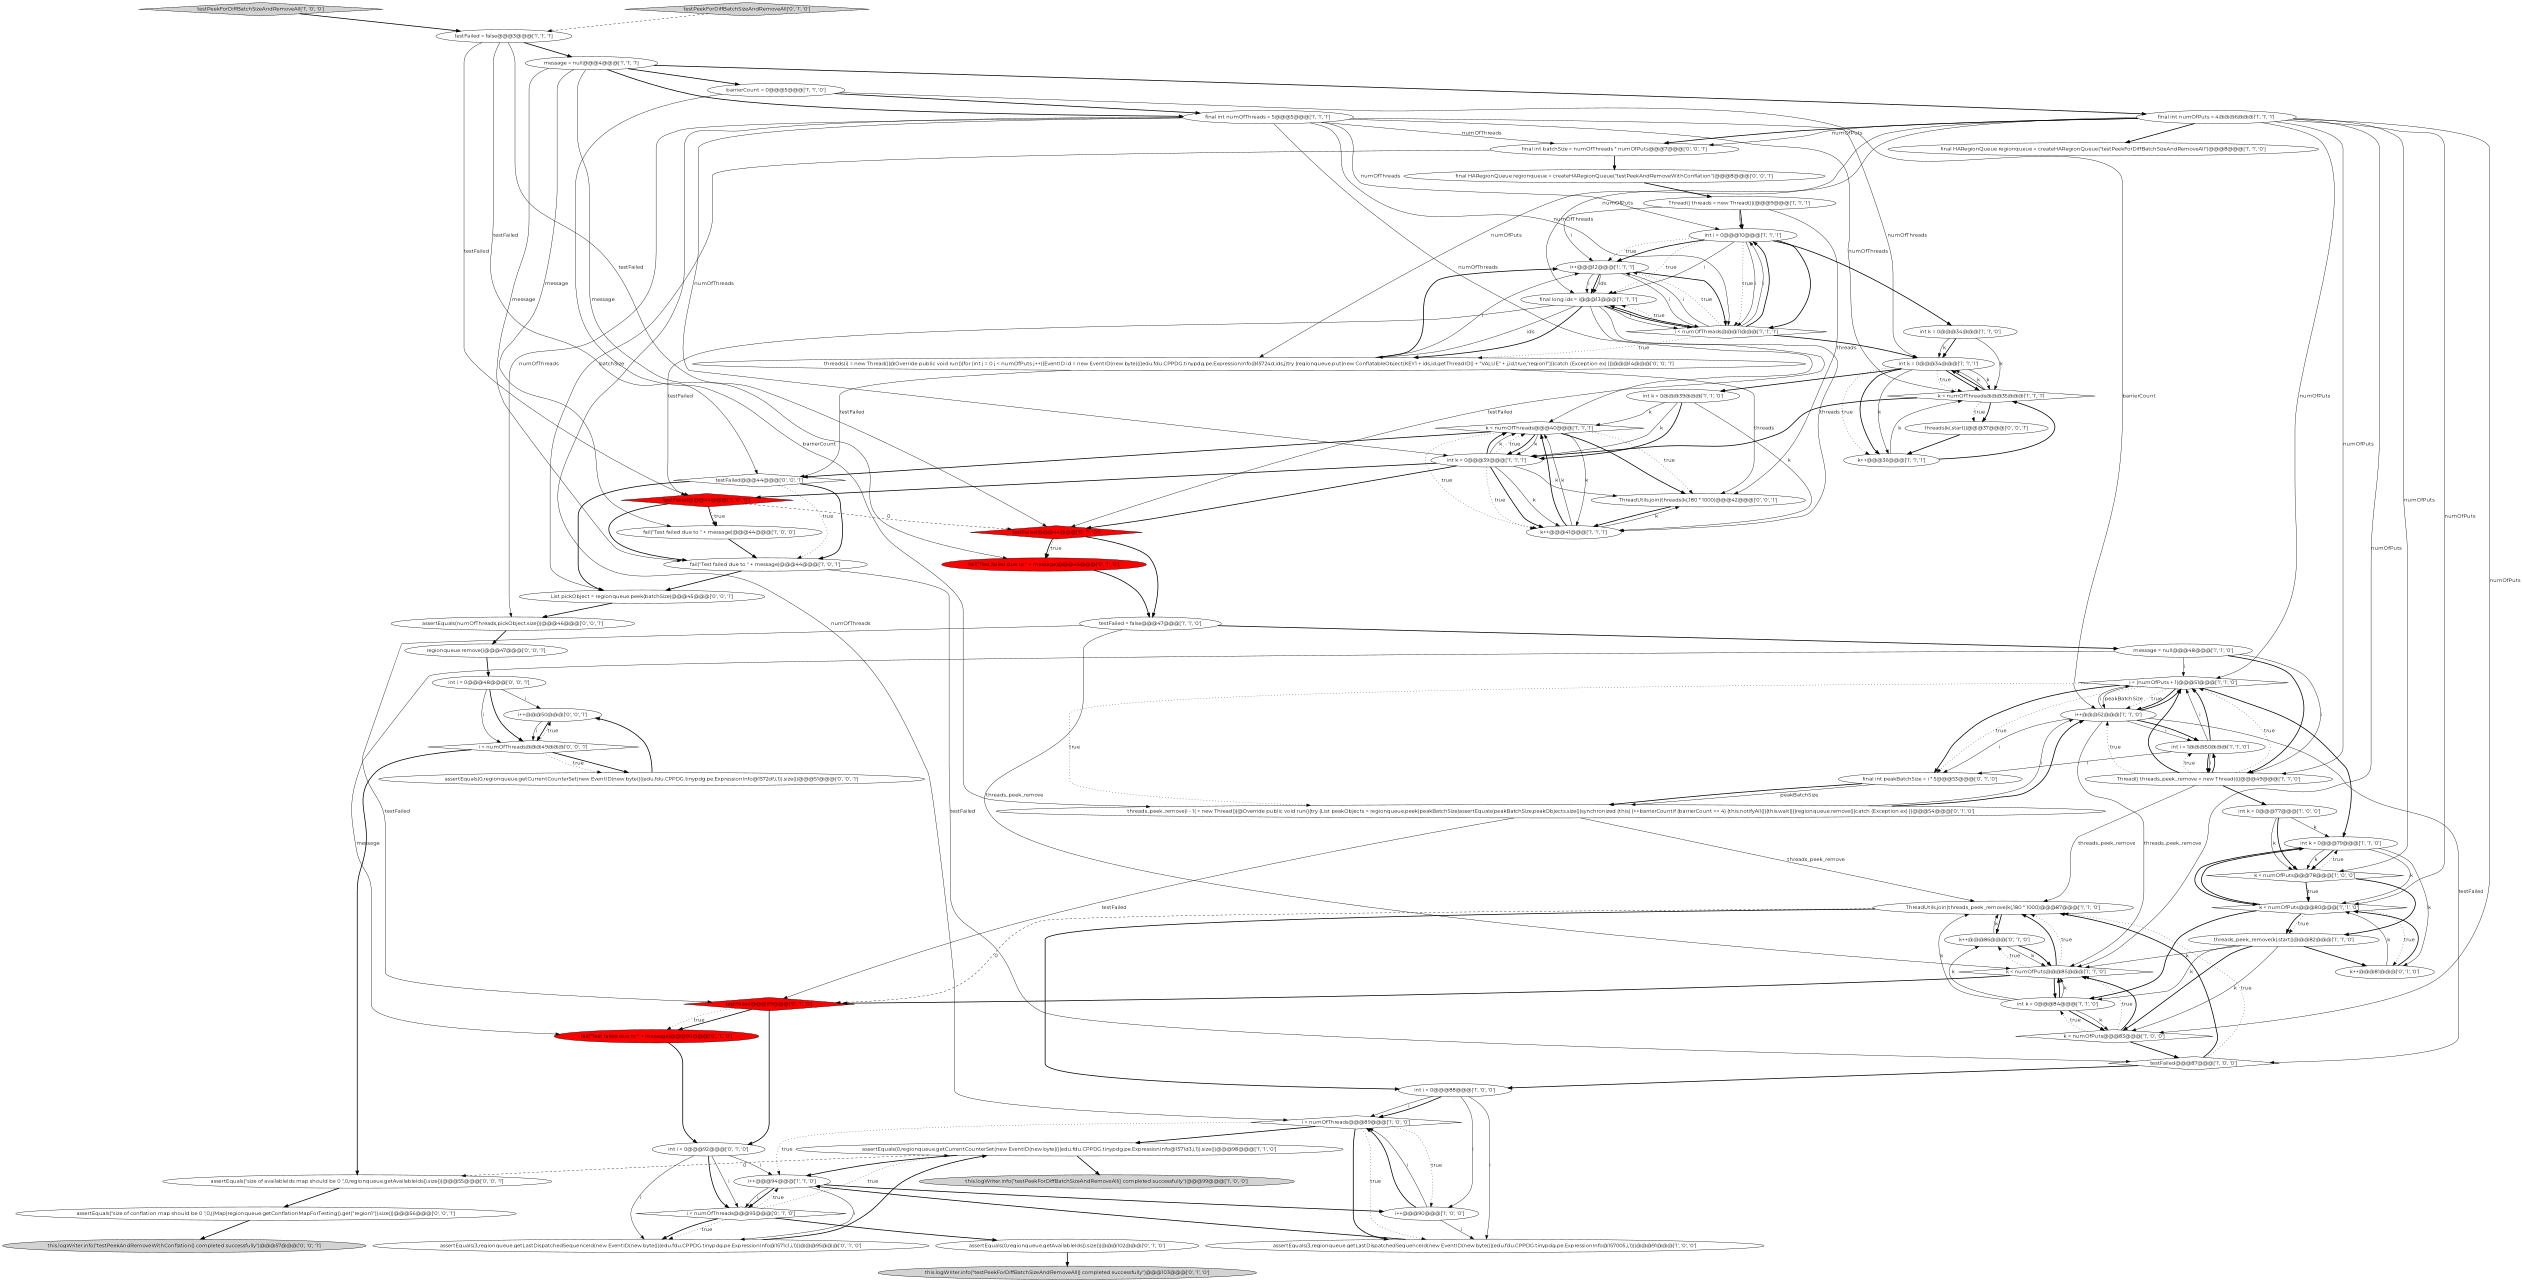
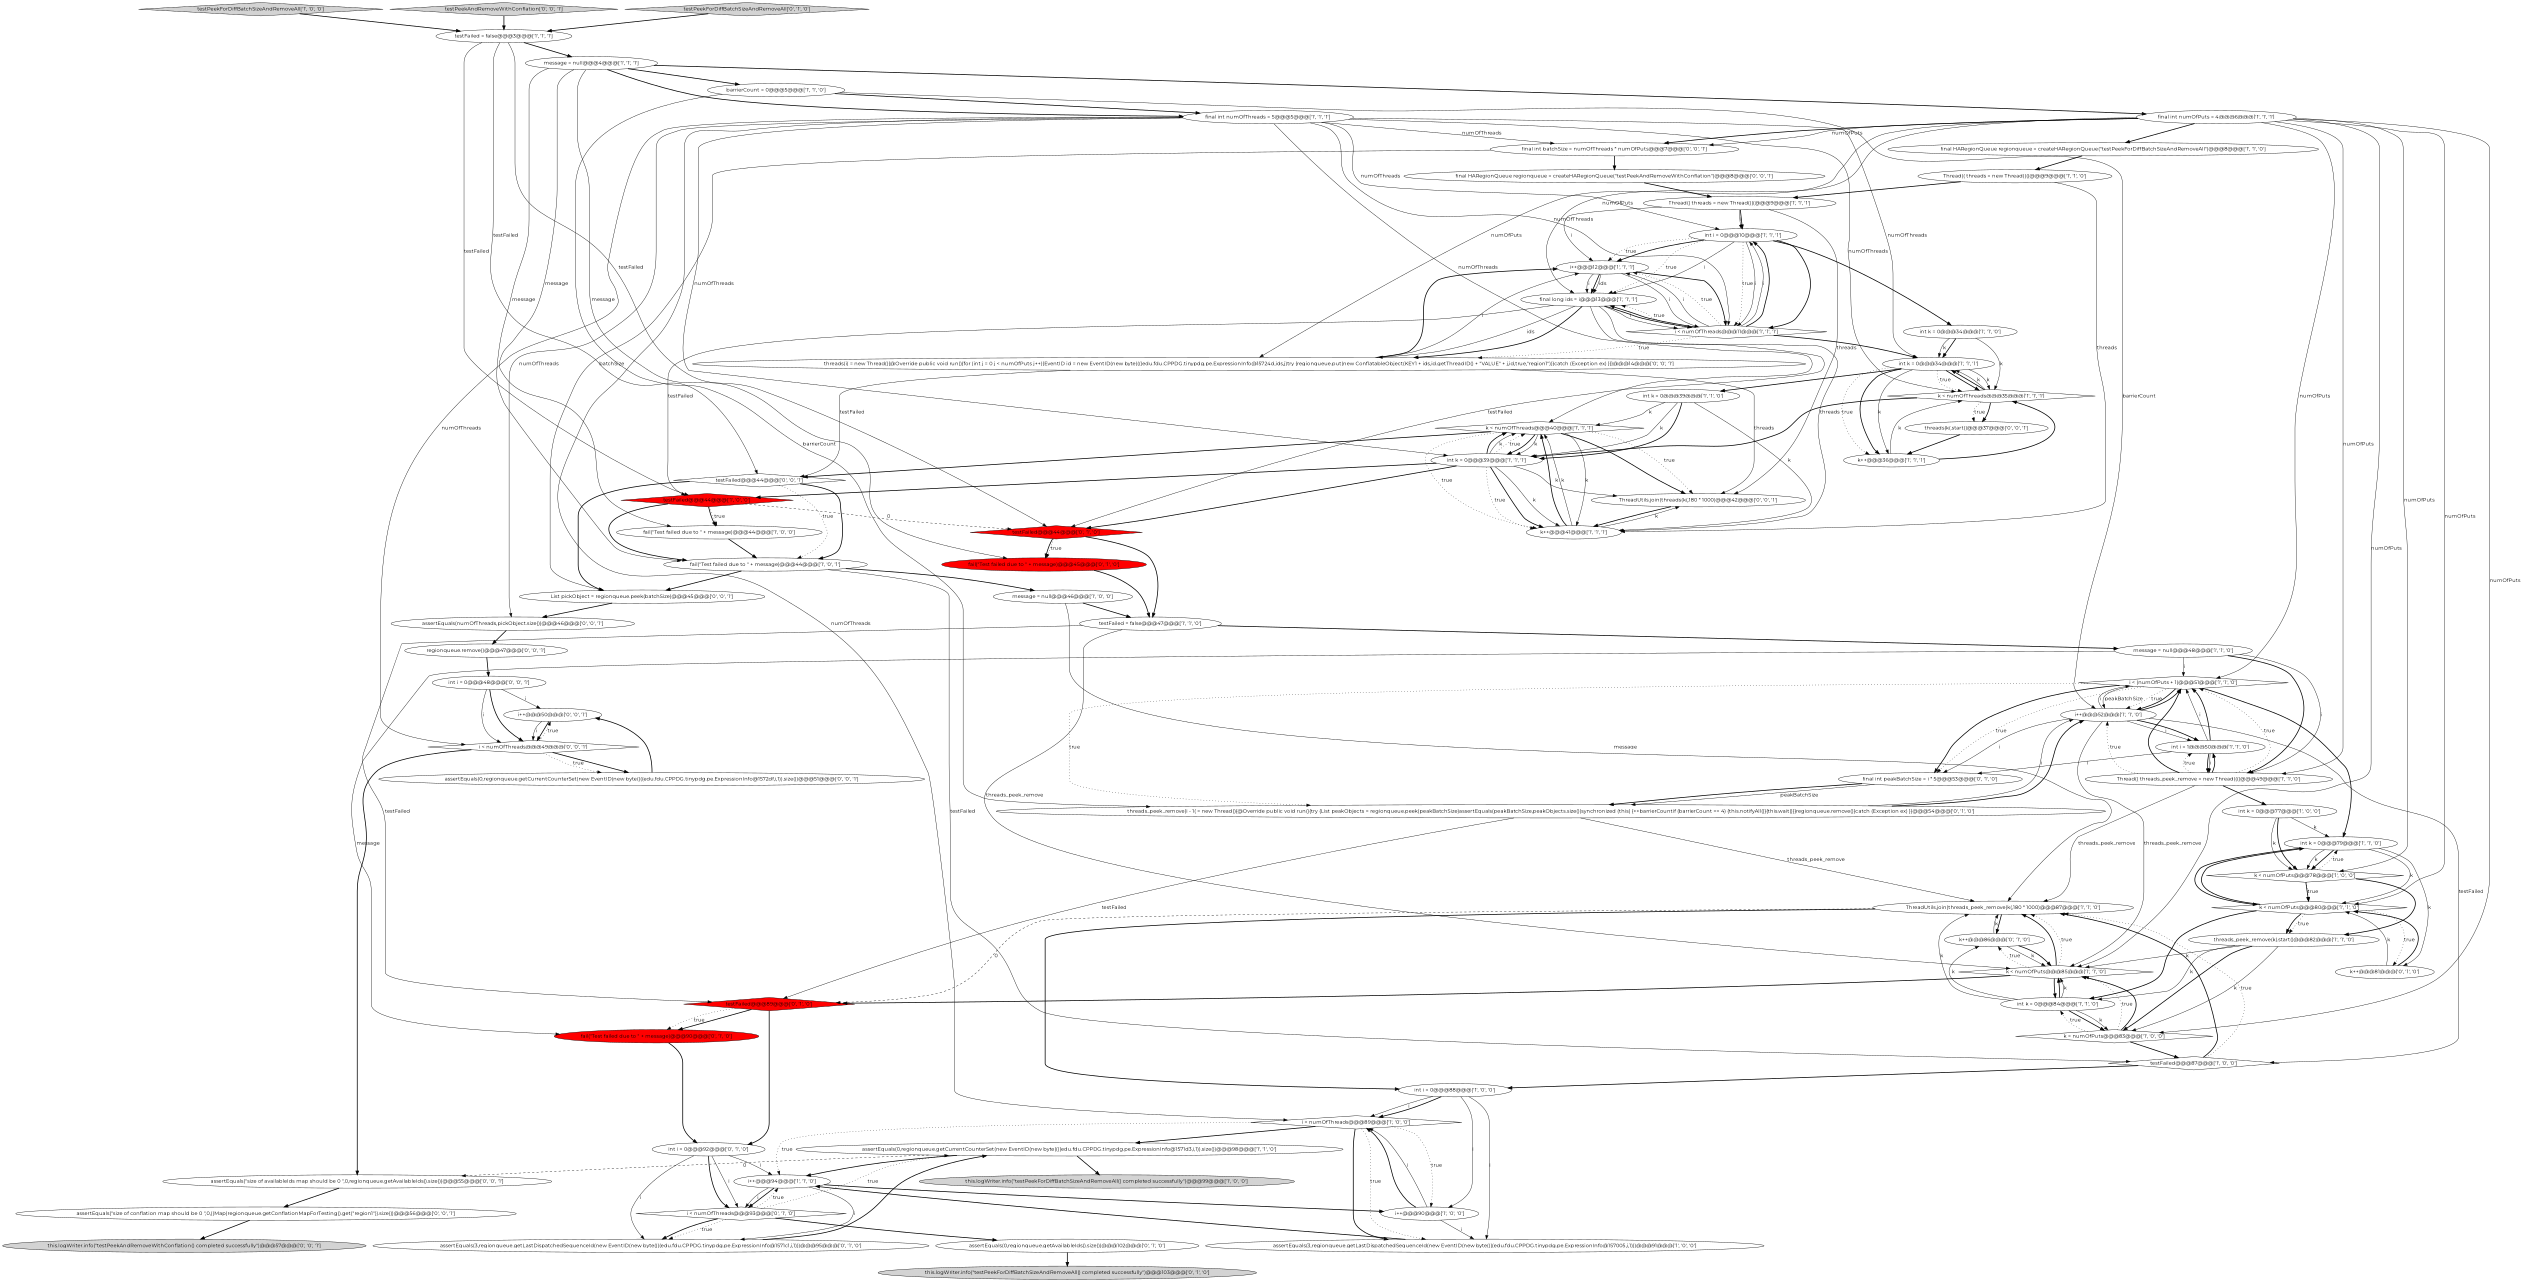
none -> (504, 9)
(630, 22) -> (630, 22)
none -> (2015, 176)
none -> (609, 258)
none -> (1063, 597)
(2333, 956) -> none
